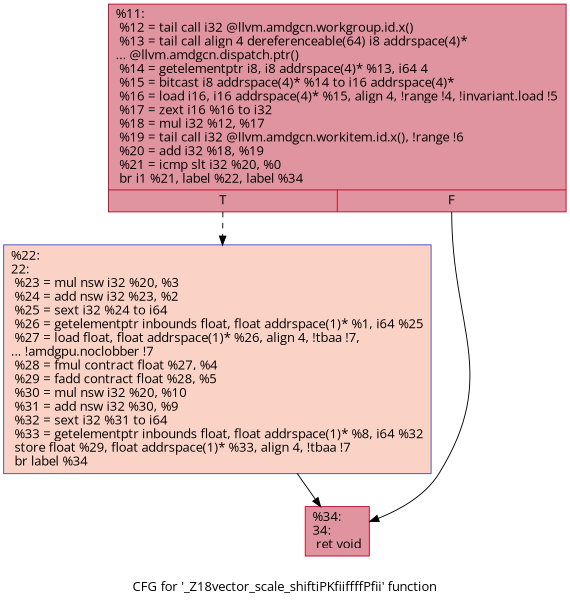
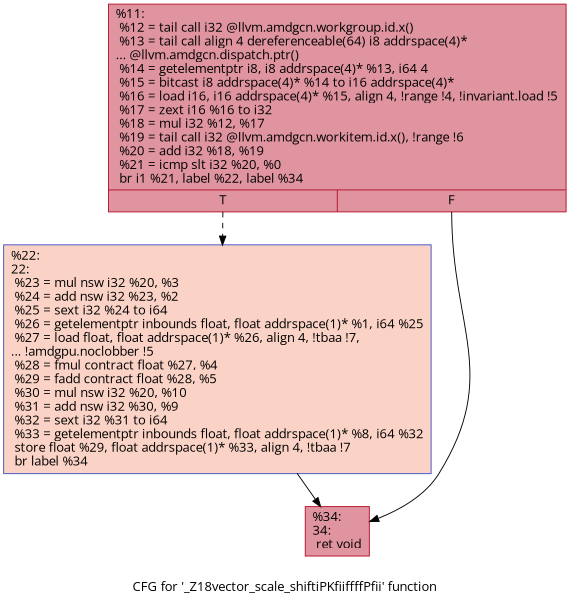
(83, 352) -> (83, 352)
